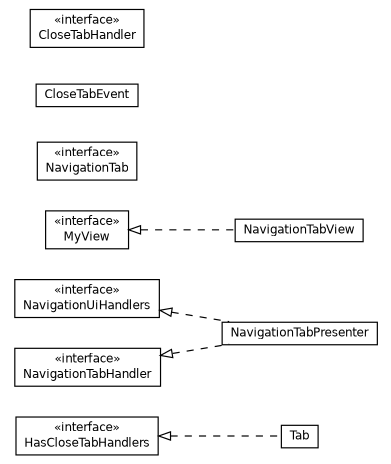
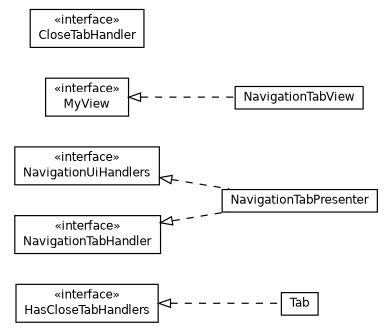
(87, 95) -> none
(87, 161) -> none
